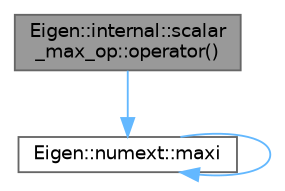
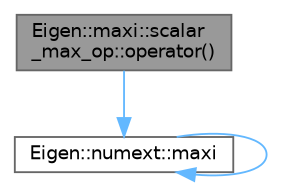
(128, 43) -> (124, 43)
